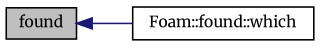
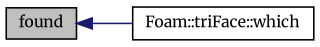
(223, 23) -> (223, 23)
